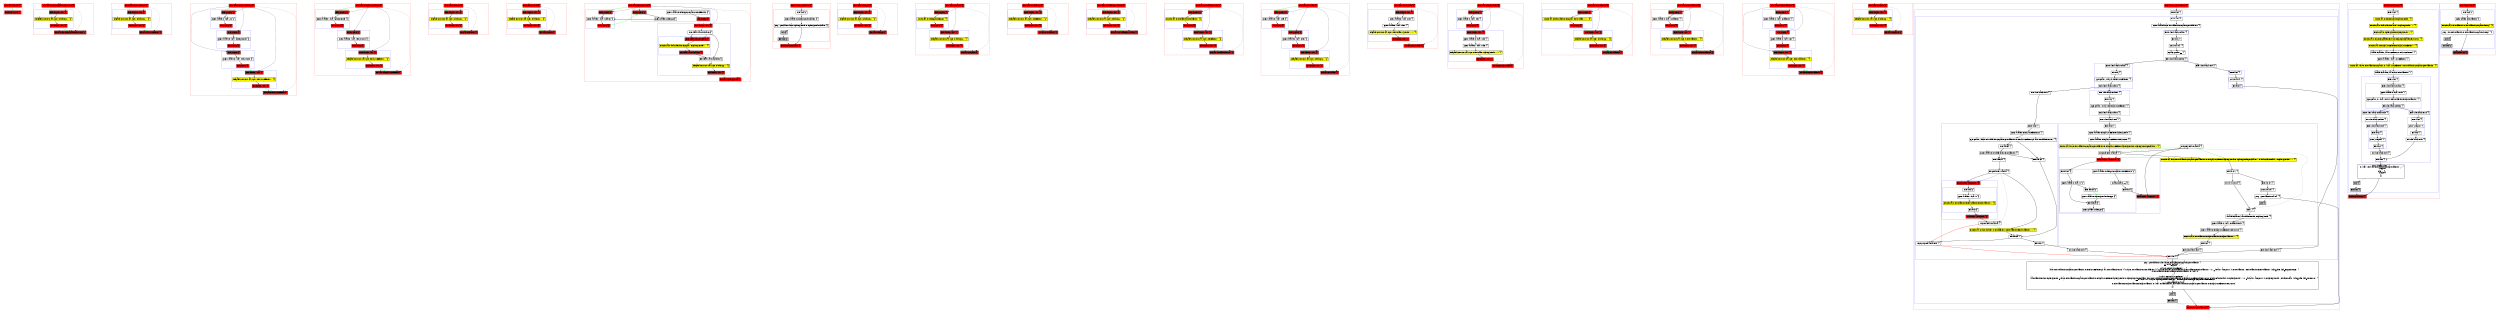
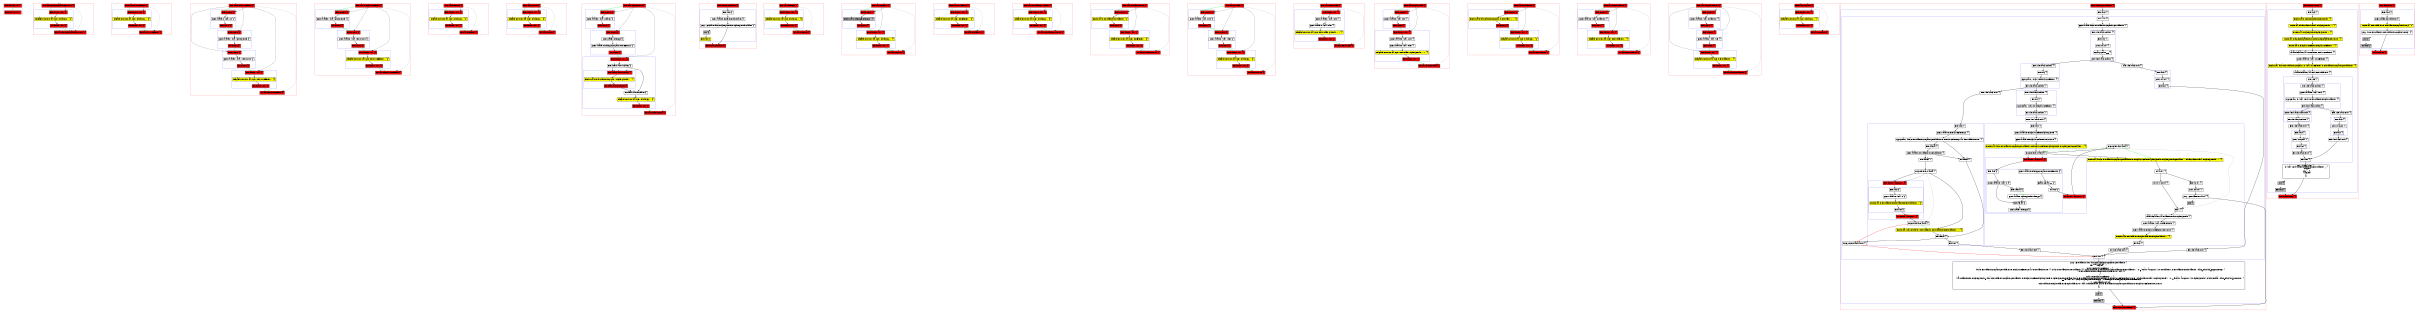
(635, 19) -> (613, 42)
(932, 19) -> (859, 19)
(783, 39) -> (706, 39)
